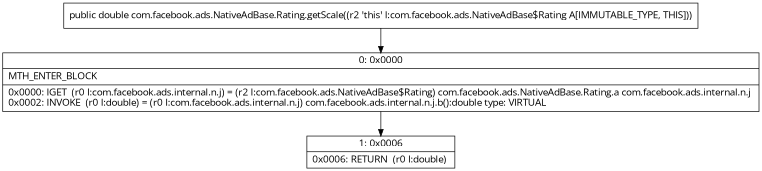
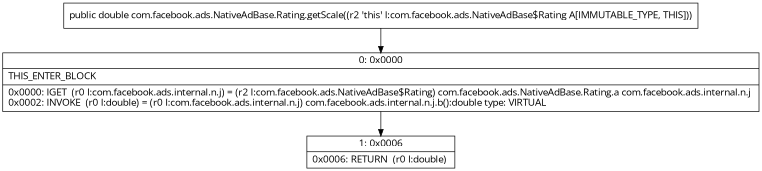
(53, 76) -> (52, 76)
